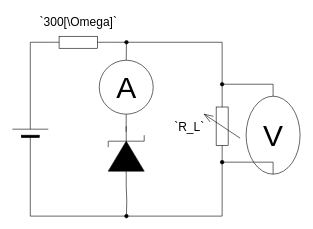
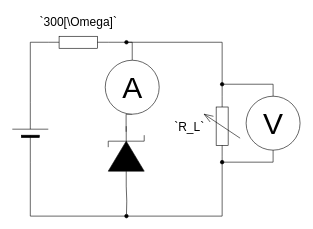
(126, 87) -> (132, 87)
(273, 135) -> (273, 123)
